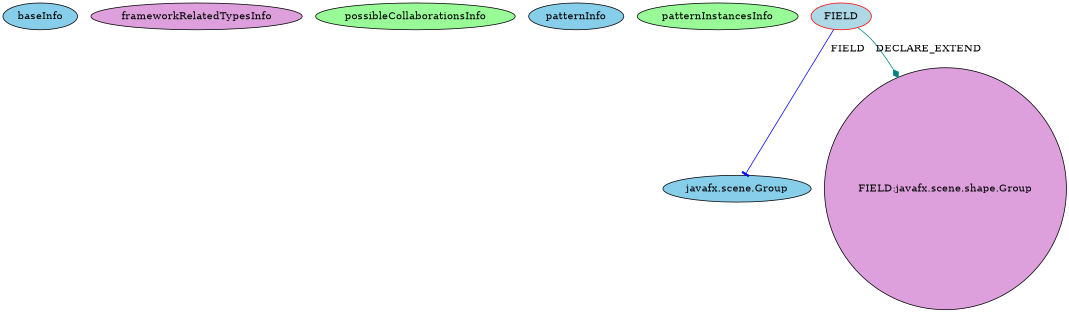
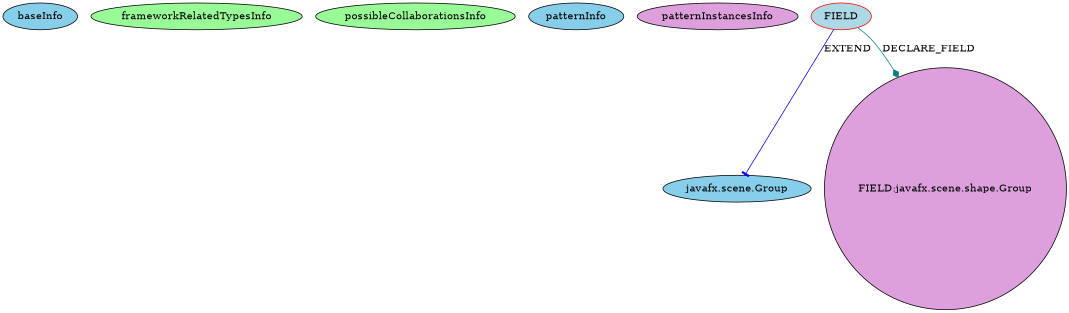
(197, 16) -> (197, 16)
(718, 16) -> (718, 16)
(848, 49) -> (848, 49)
(929, 49) -> (929, 49)
